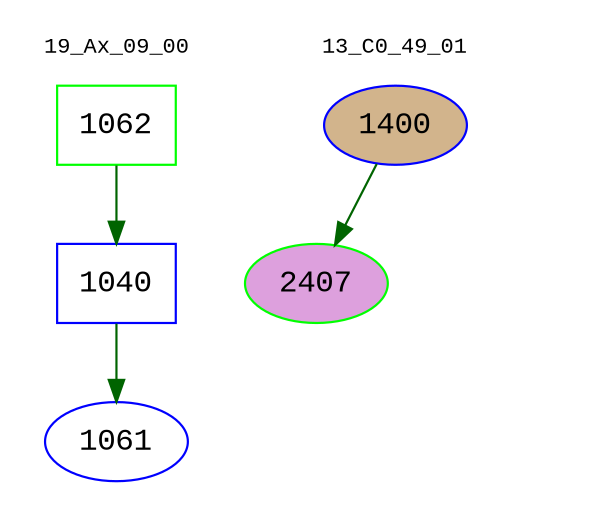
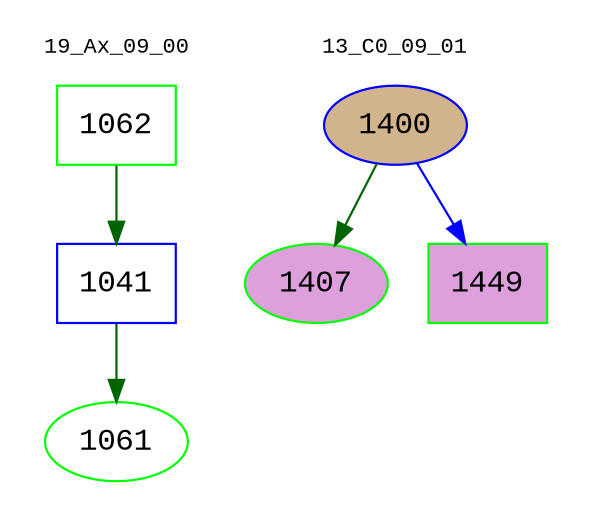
(395, 47) -> (395, 47)
(116, 283) -> (116, 283)
(316, 283) -> (316, 283)
none -> (488, 283)
(116, 442) -> (116, 442)
